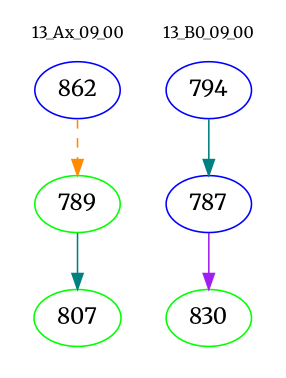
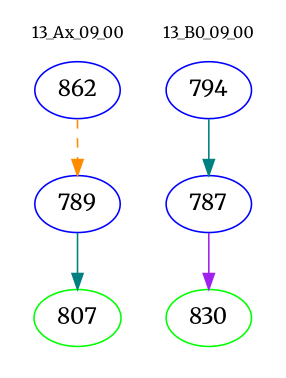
(78, 204) -> (78, 204)
